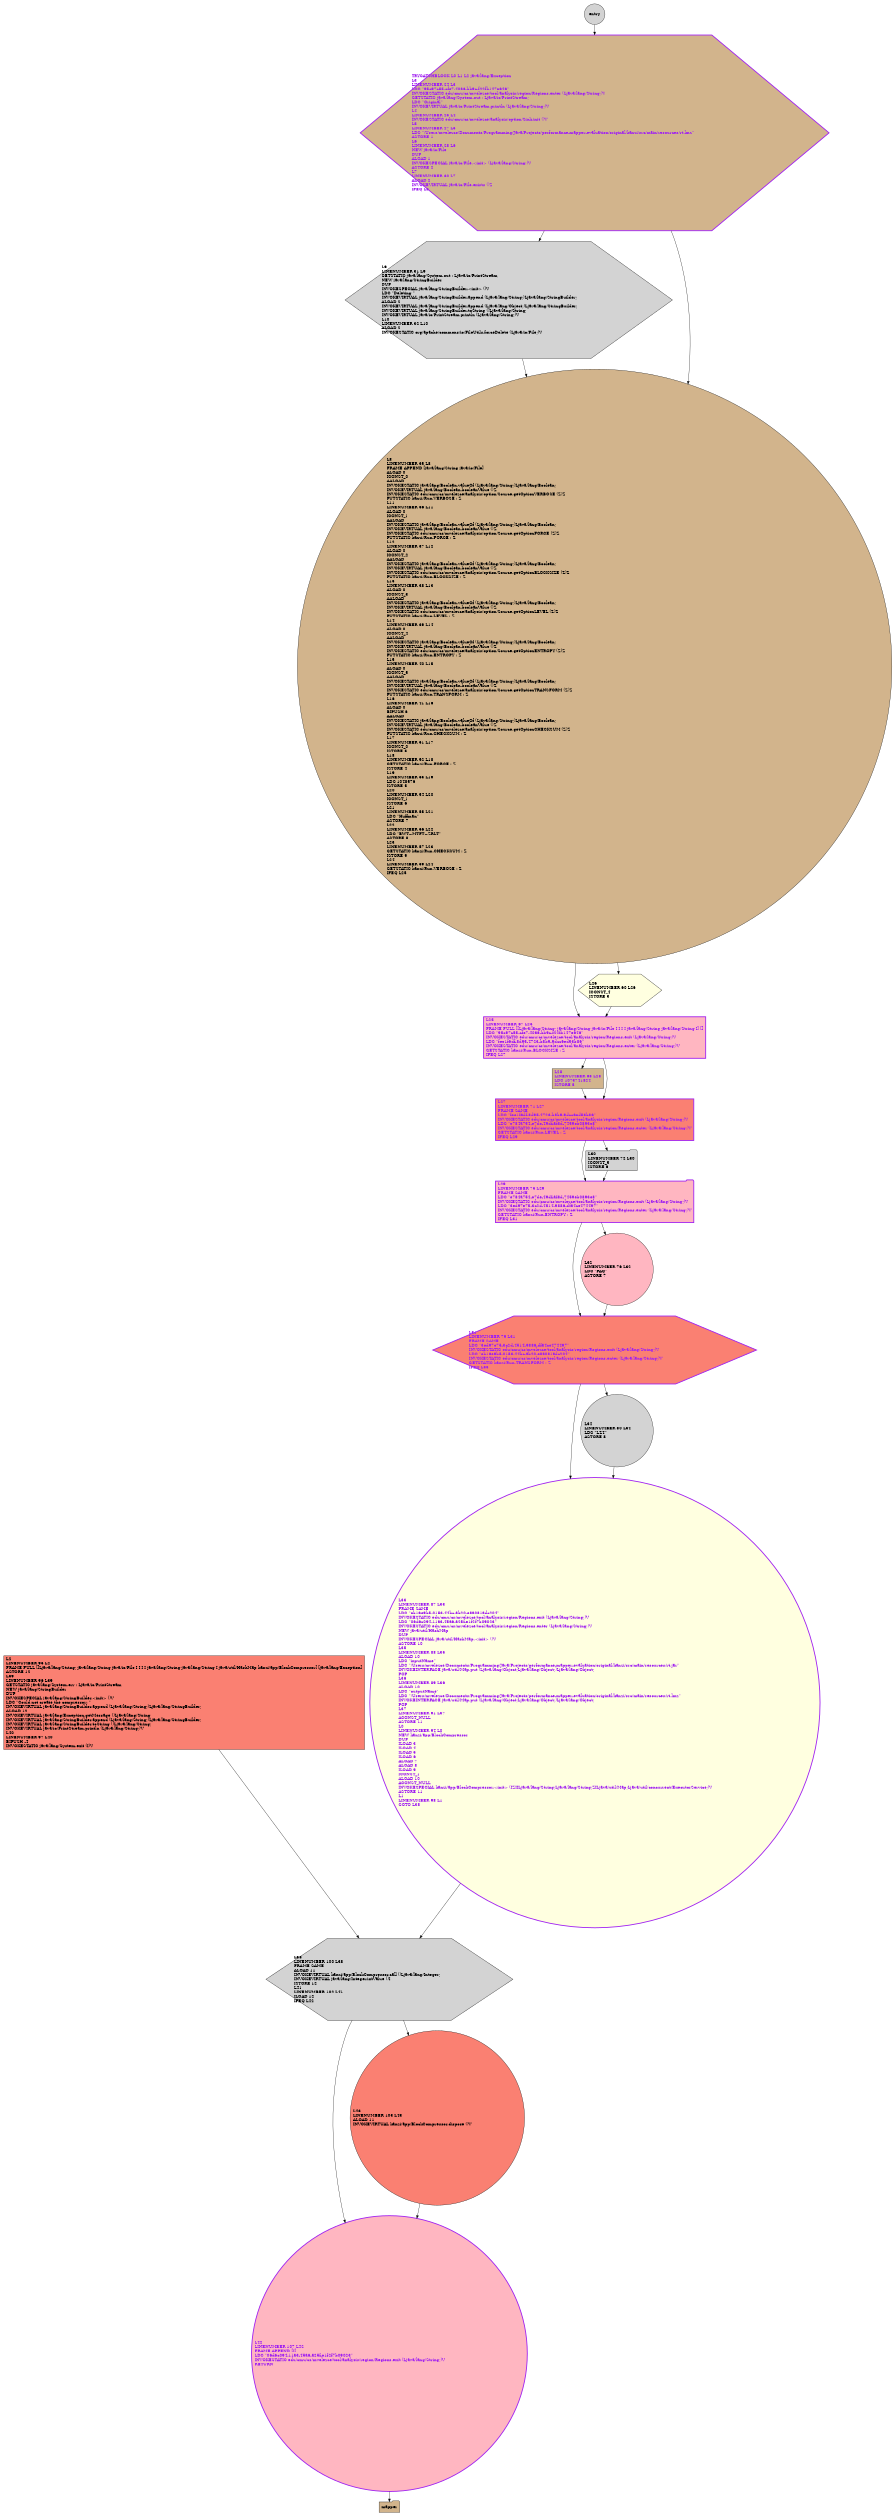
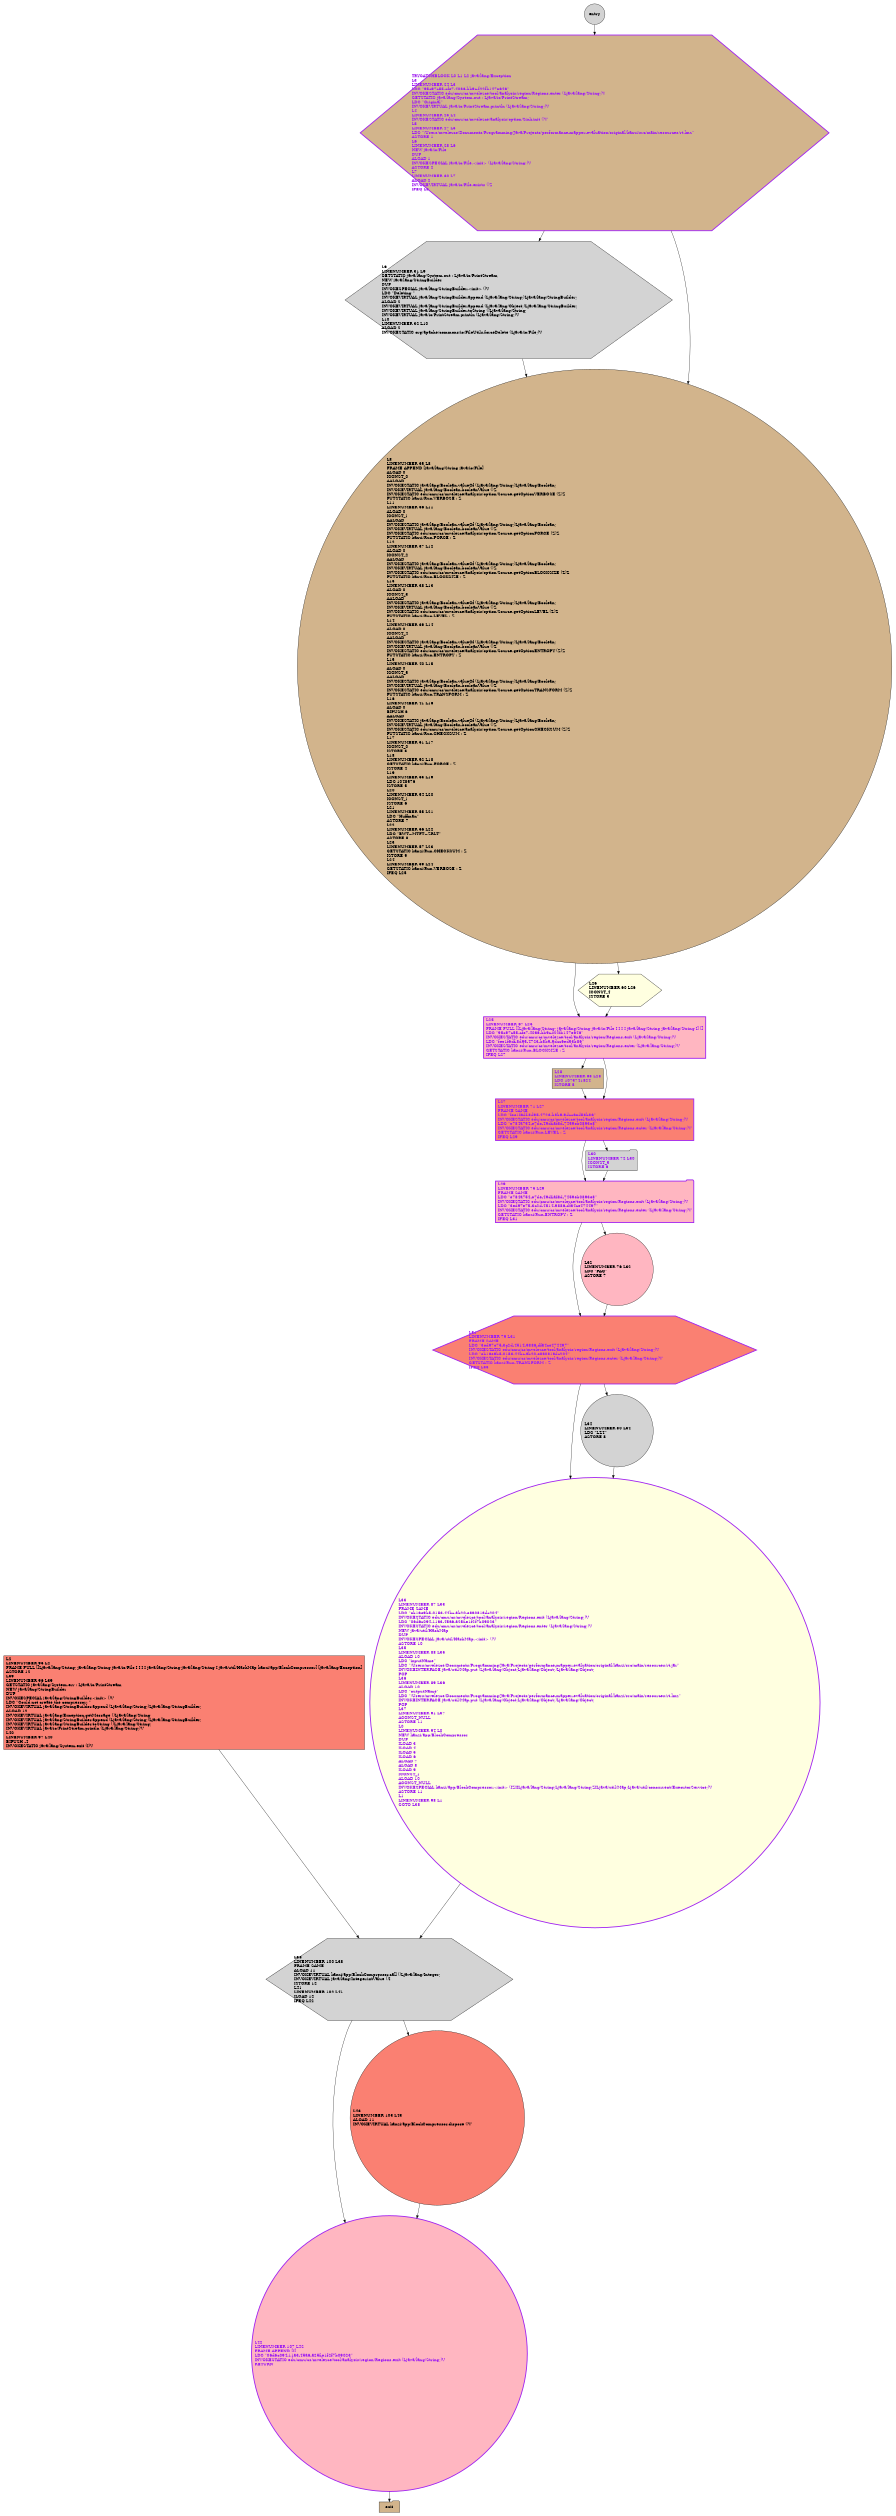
(611, 1161) -> (611, 1161)
(389, 2507) -> (389, 2507)
